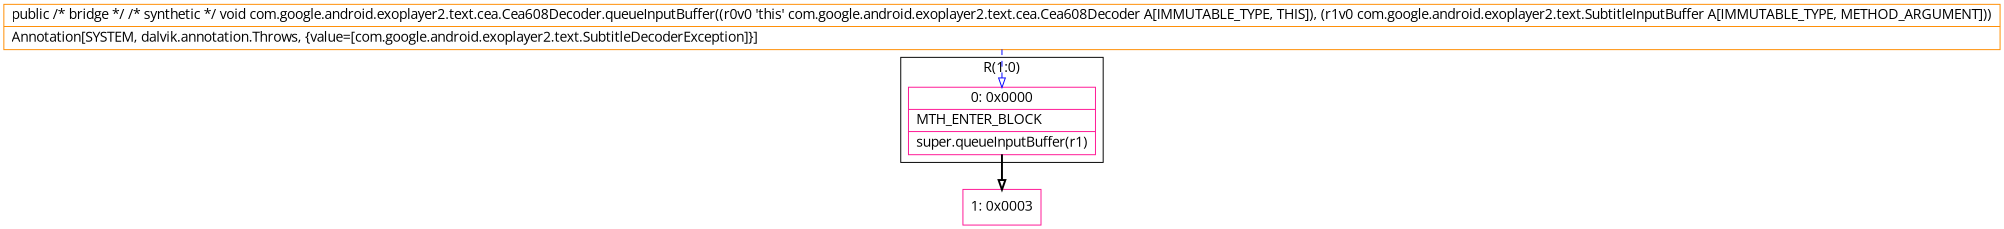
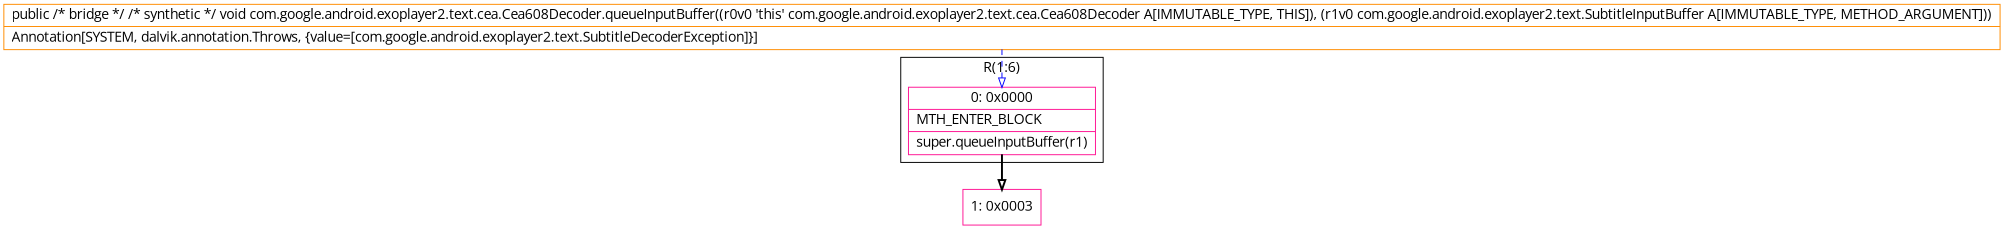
(1002, 68) -> (1002, 68)
